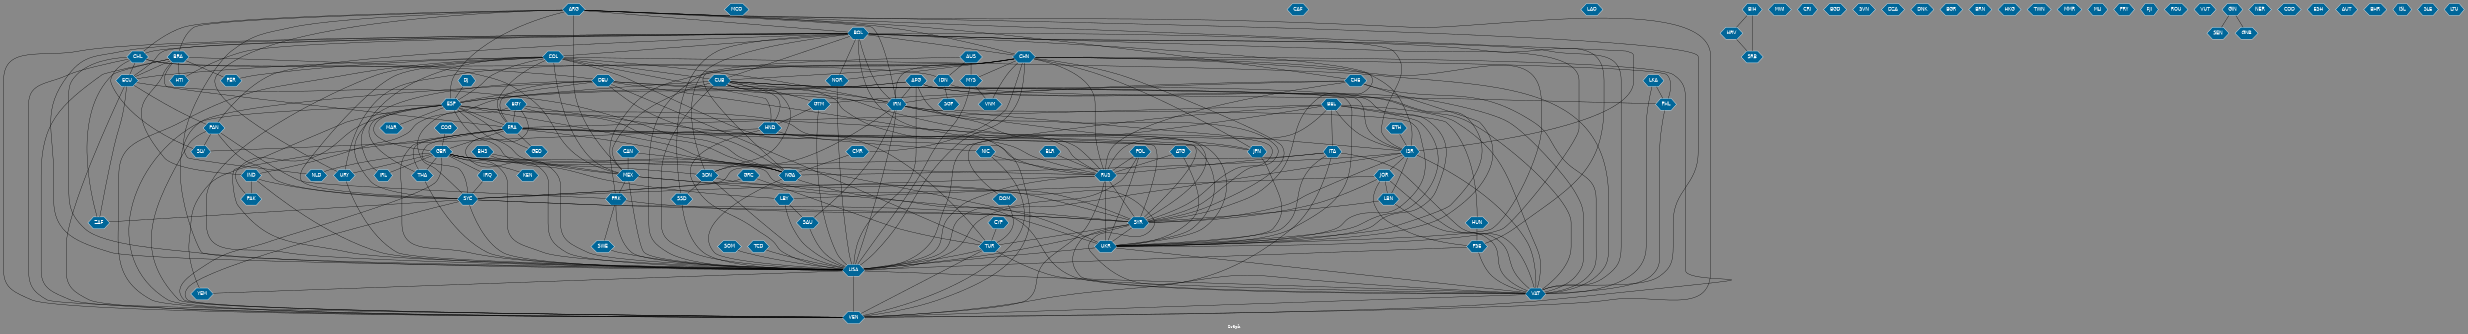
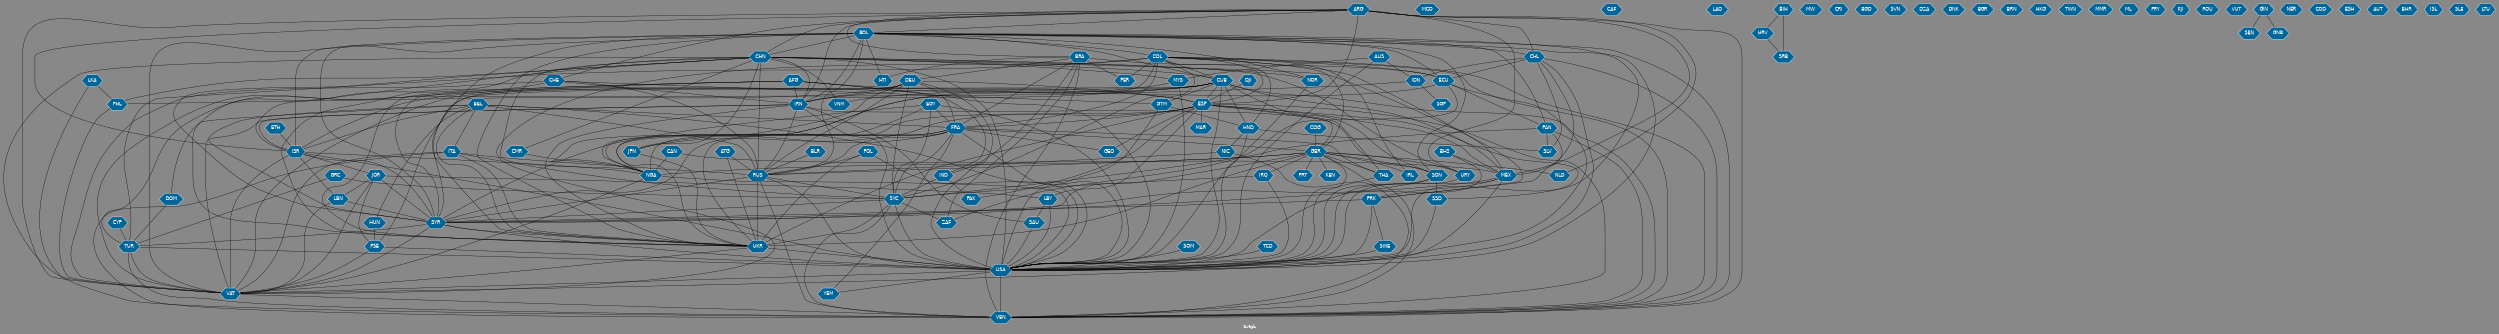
none -> (1320, 72)
none -> (1303, 175)
(388, 254) -> (1238, 260)
